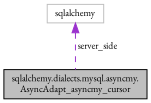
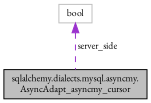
(75, 14) -> (75, 14)
